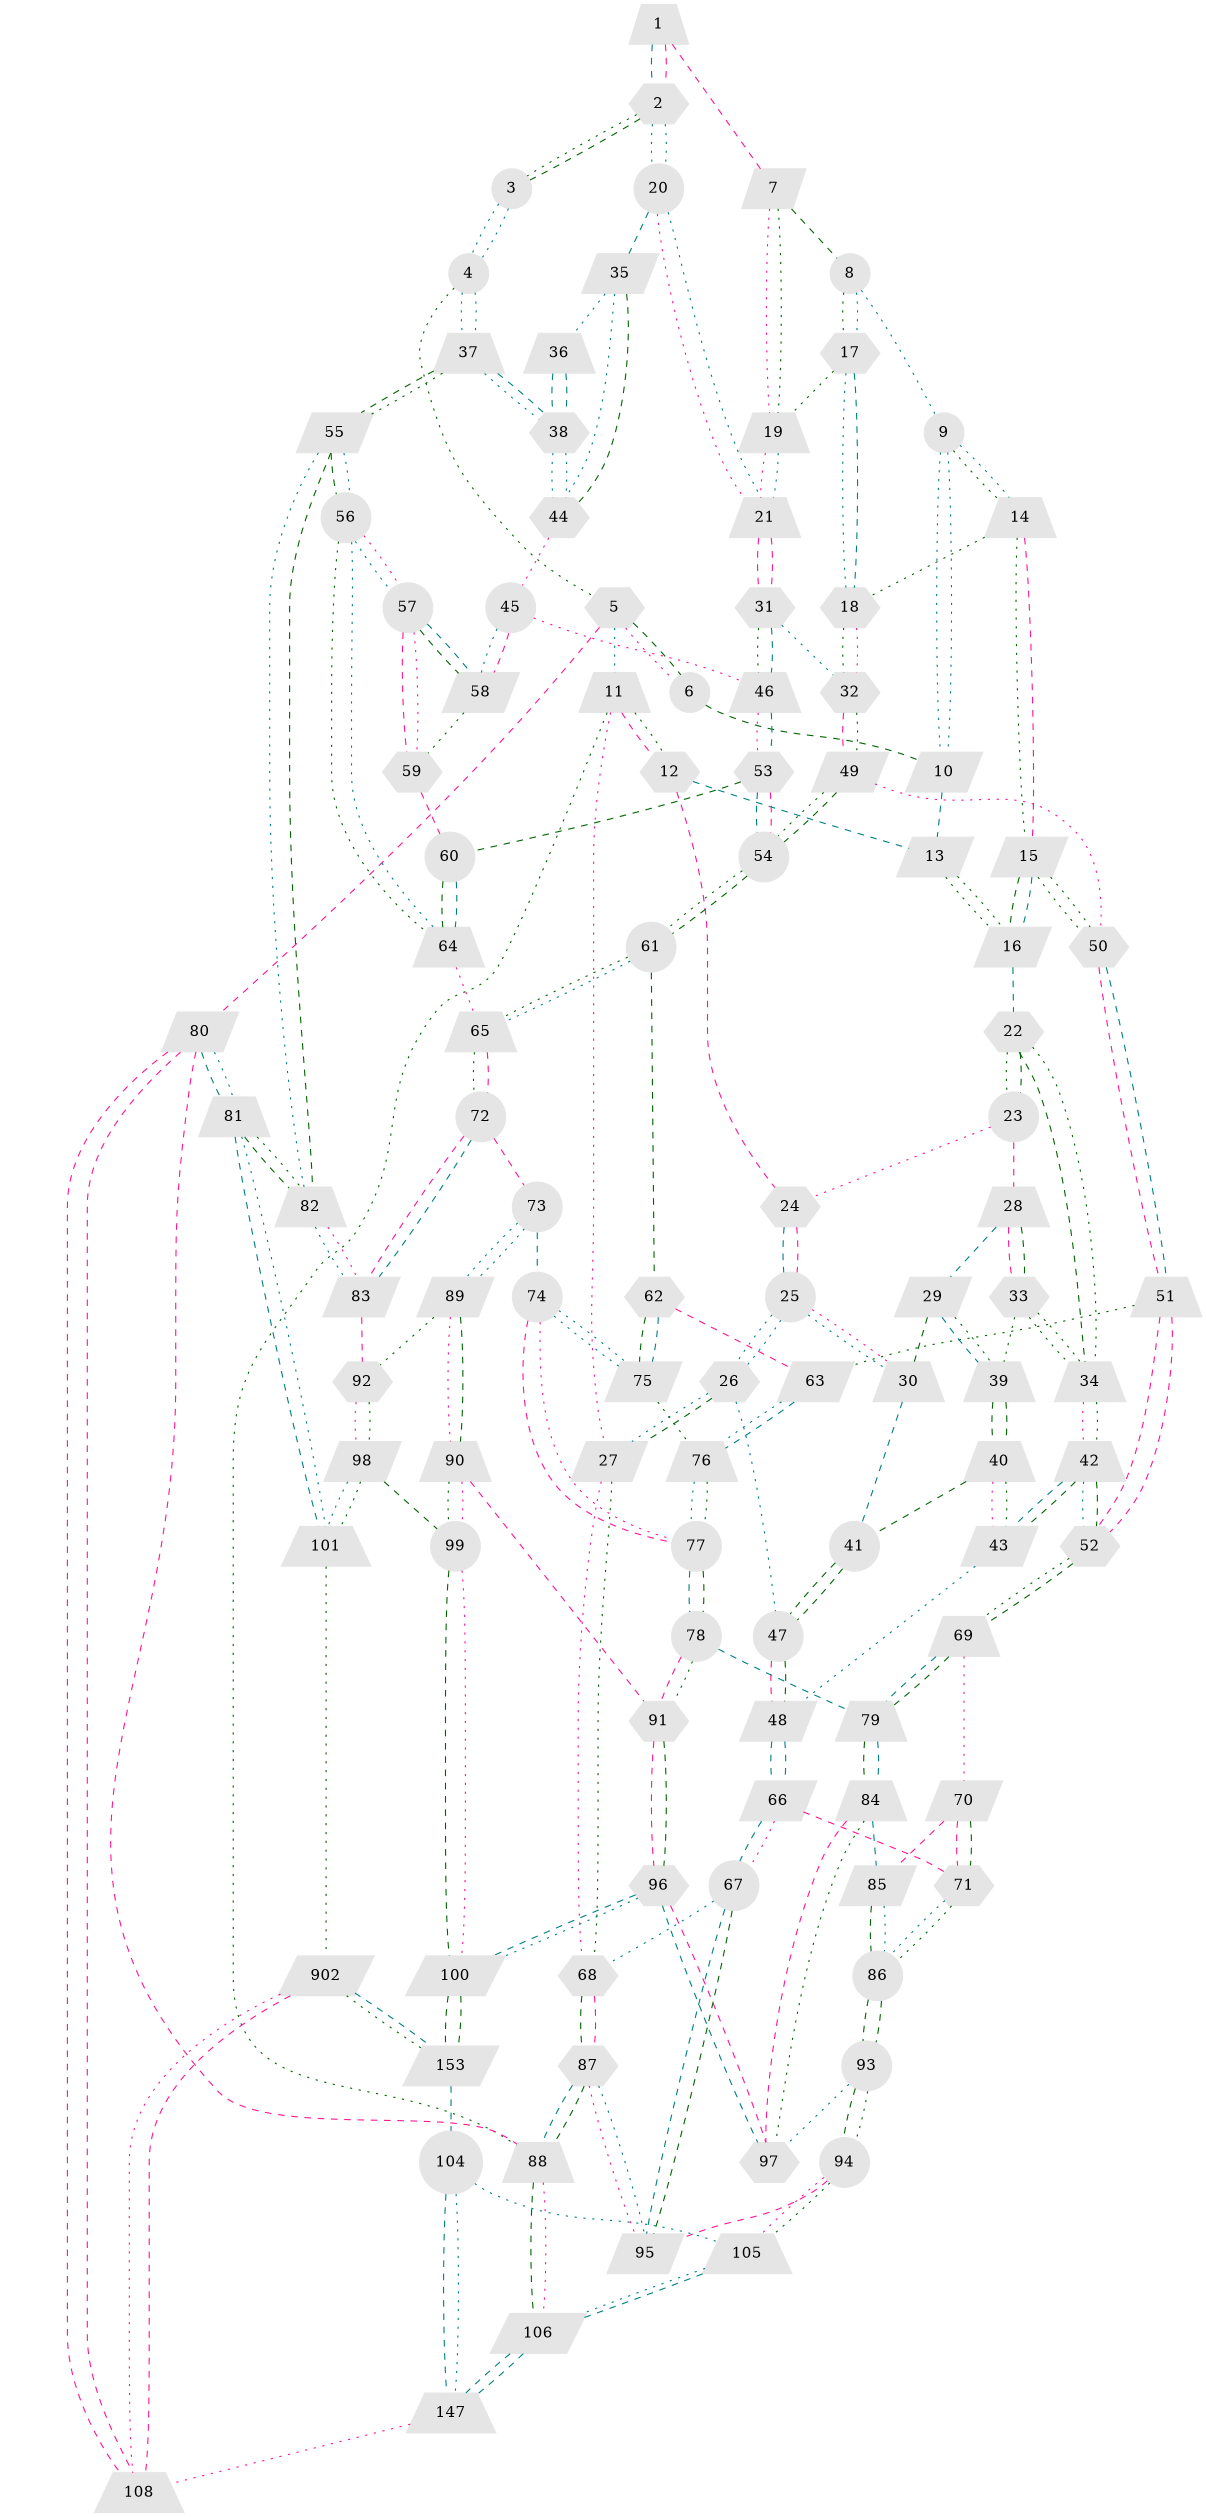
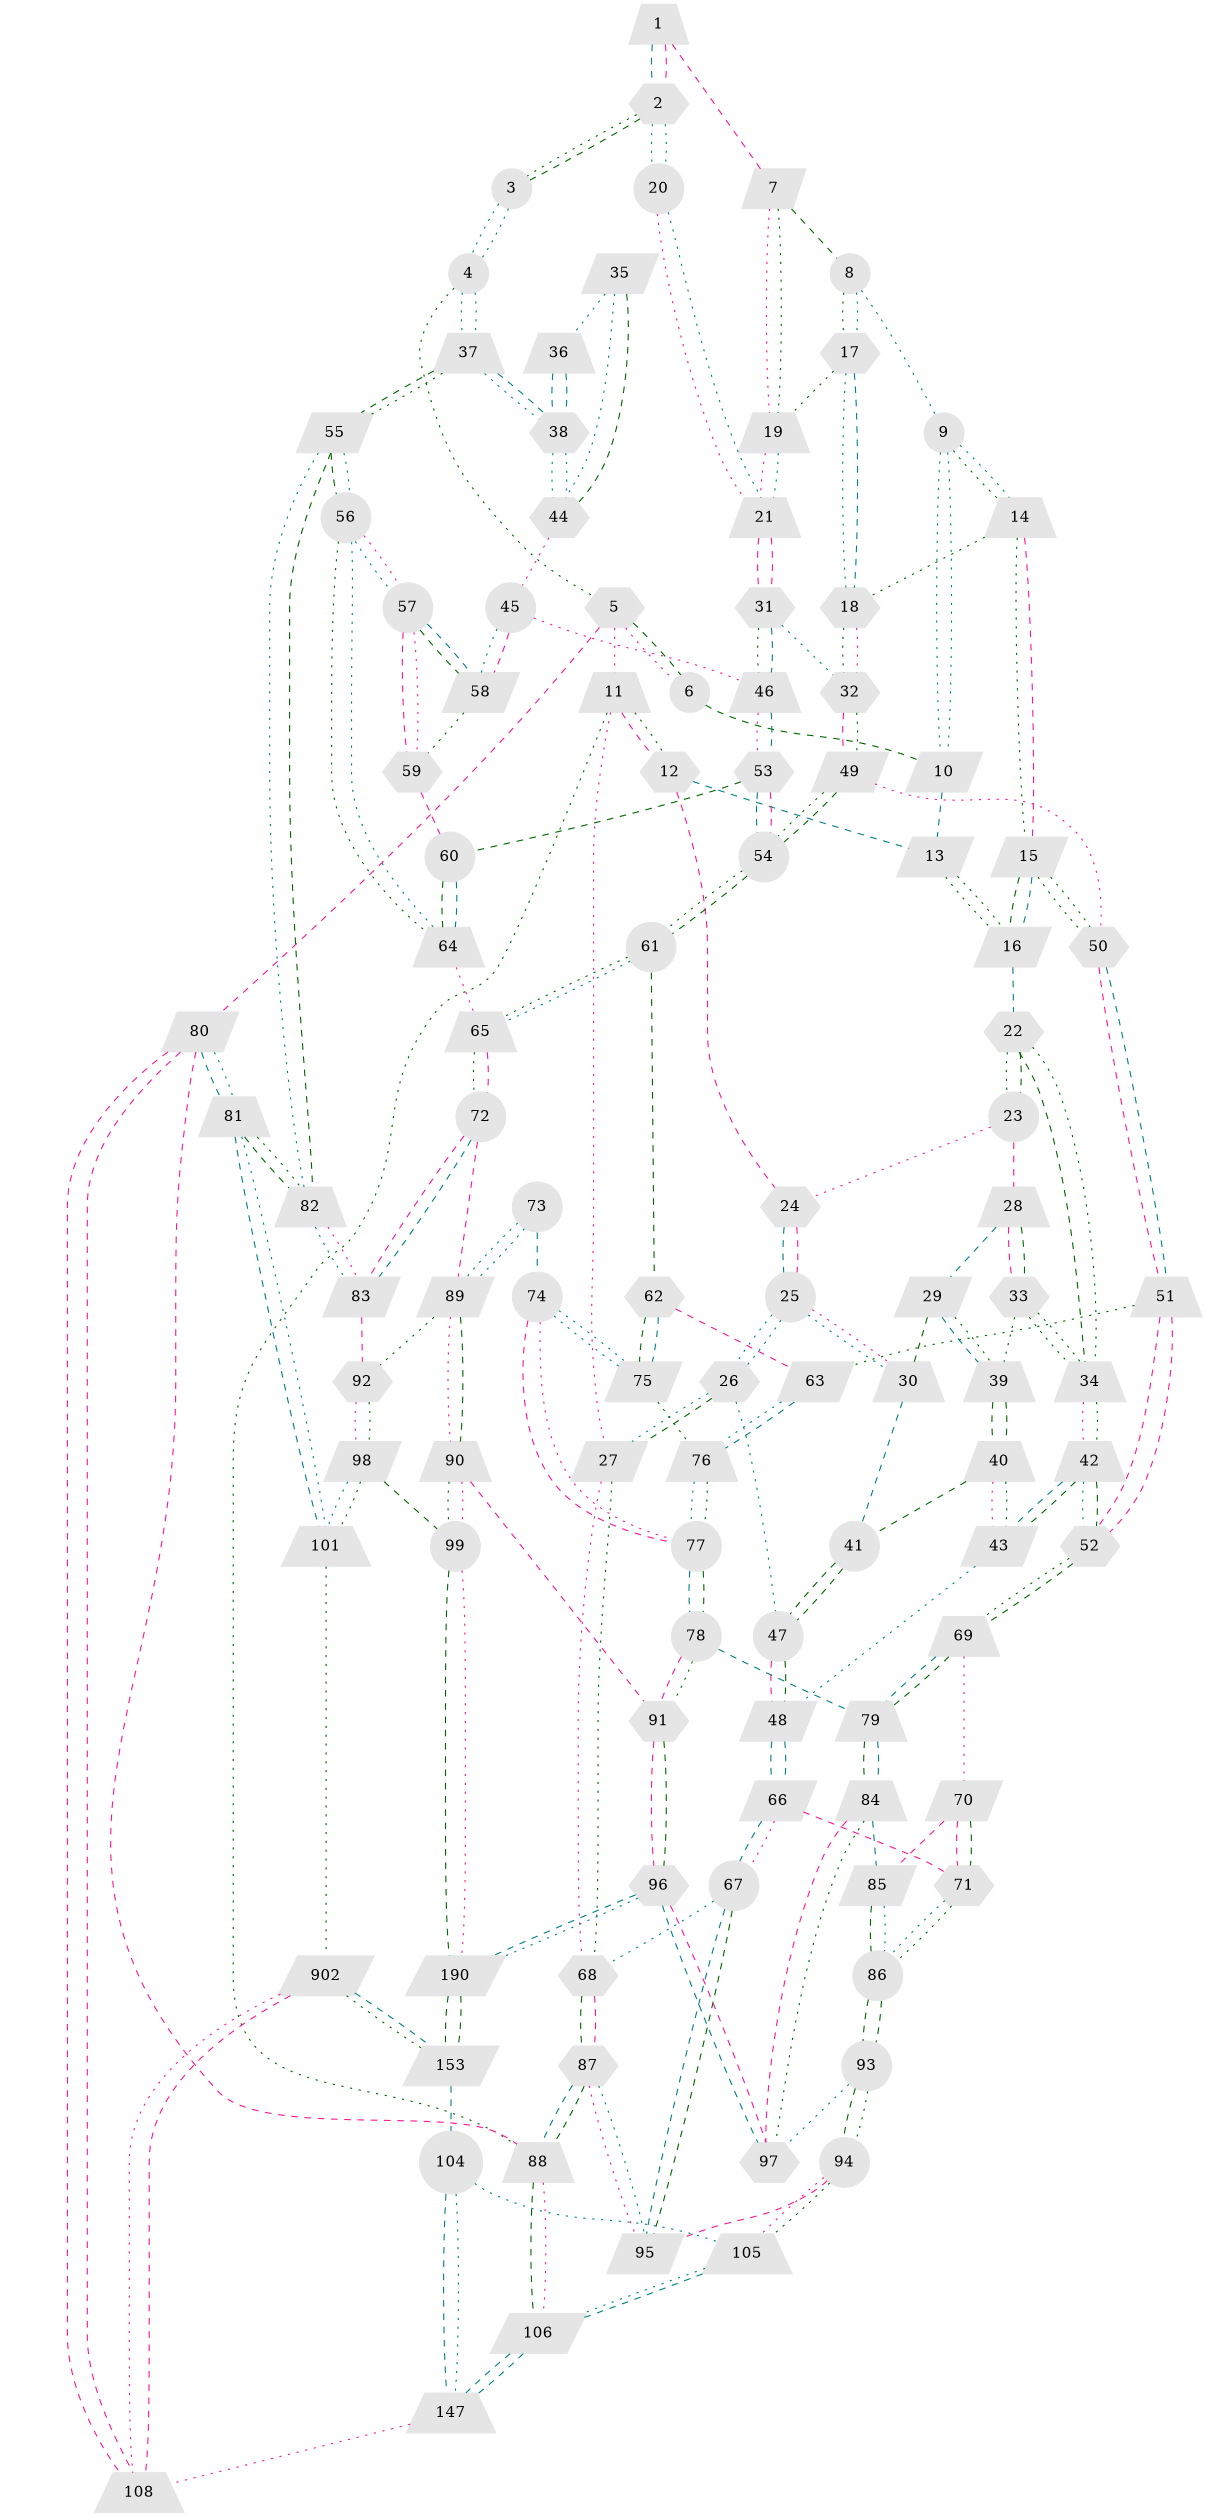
(639, 233) -> none
(615, 652) -> (615, 652)
(509, 1162) -> (468, 1209)
(455, 1976) -> (455, 1976)
